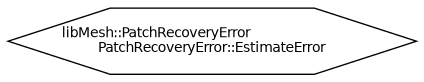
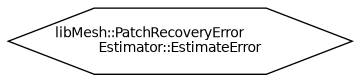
(212, 41) -> (180, 41)
